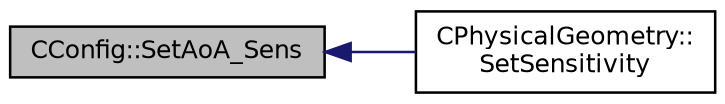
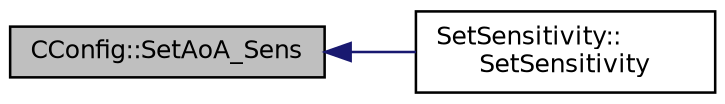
(566, 52) -> (566, 52)
